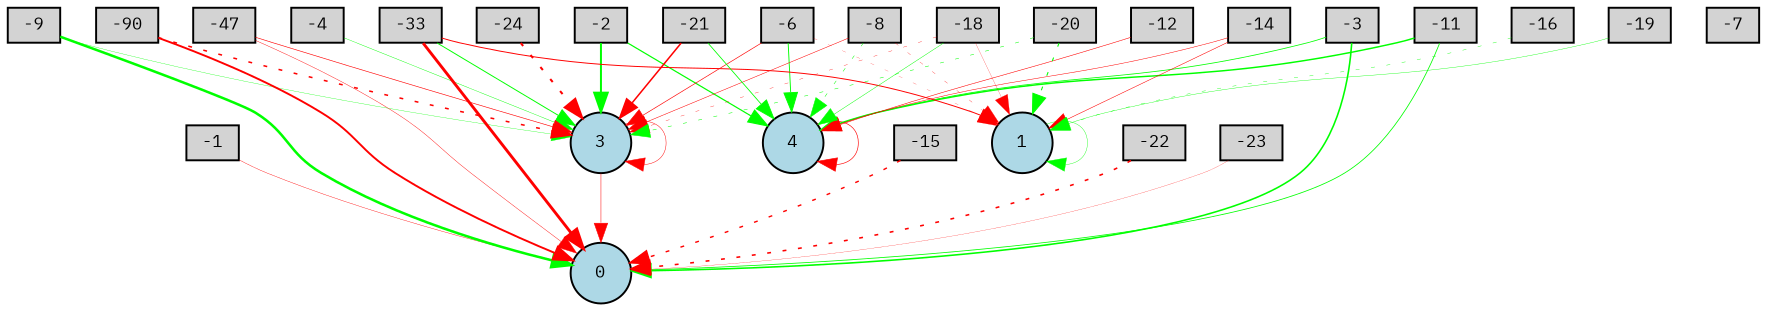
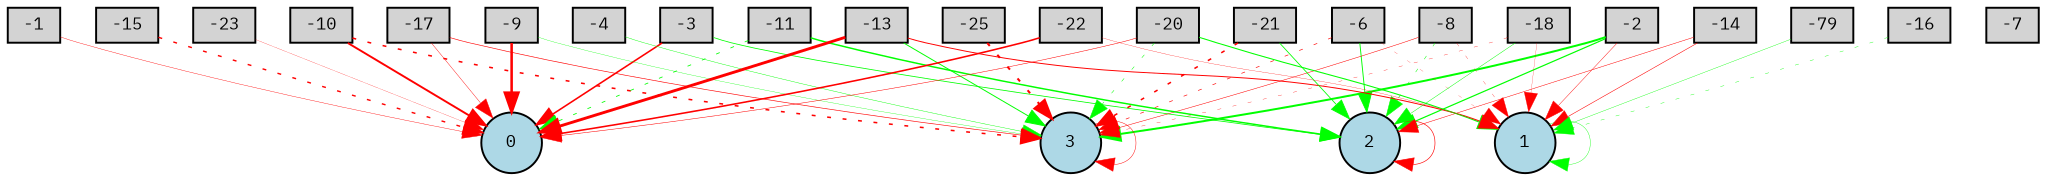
(127, 25) -> (321, 25)
(224, 25) -> (418, 25)
(411, 25) -> (877, 25)
(508, 25) -> (974, 25)
(1162, 25) -> none
(1640, 25) -> (1822, 25)
(1049, 69) -> (1340, 78)
none -> (1292, 77)
(652, 79) -> (1163, 87)
none -> (1575, 88)
(682, 92) -> (1203, 89)
(793, 143) -> (1370, 143)
(301, 157) -> (512, 68)
(601, 198) -> (894, 88)
(1275, 201) -> (653, 81)
(895, 231) -> (849, 82)
(1053, 244) -> (580, 96)
